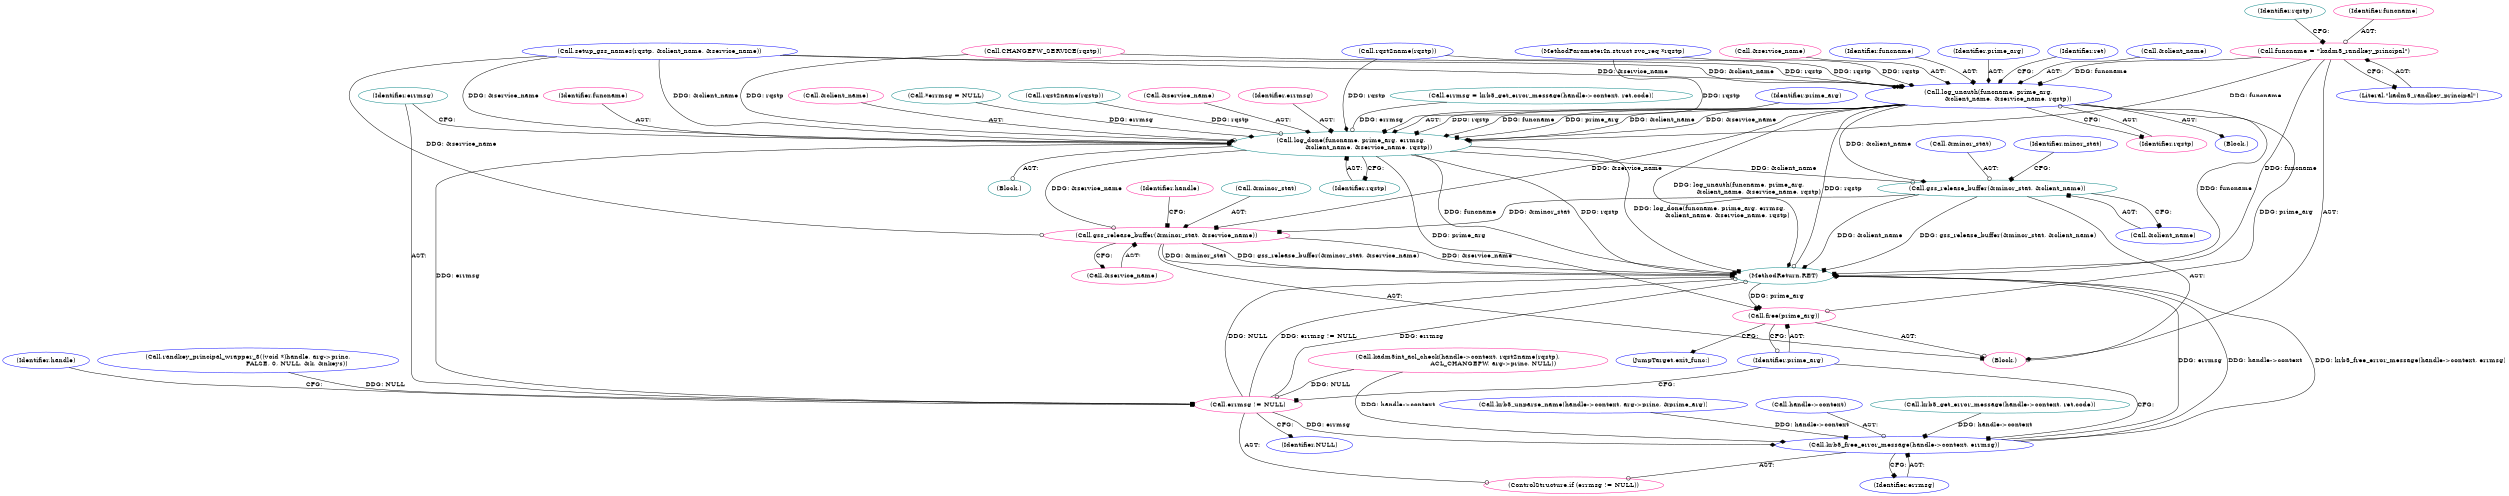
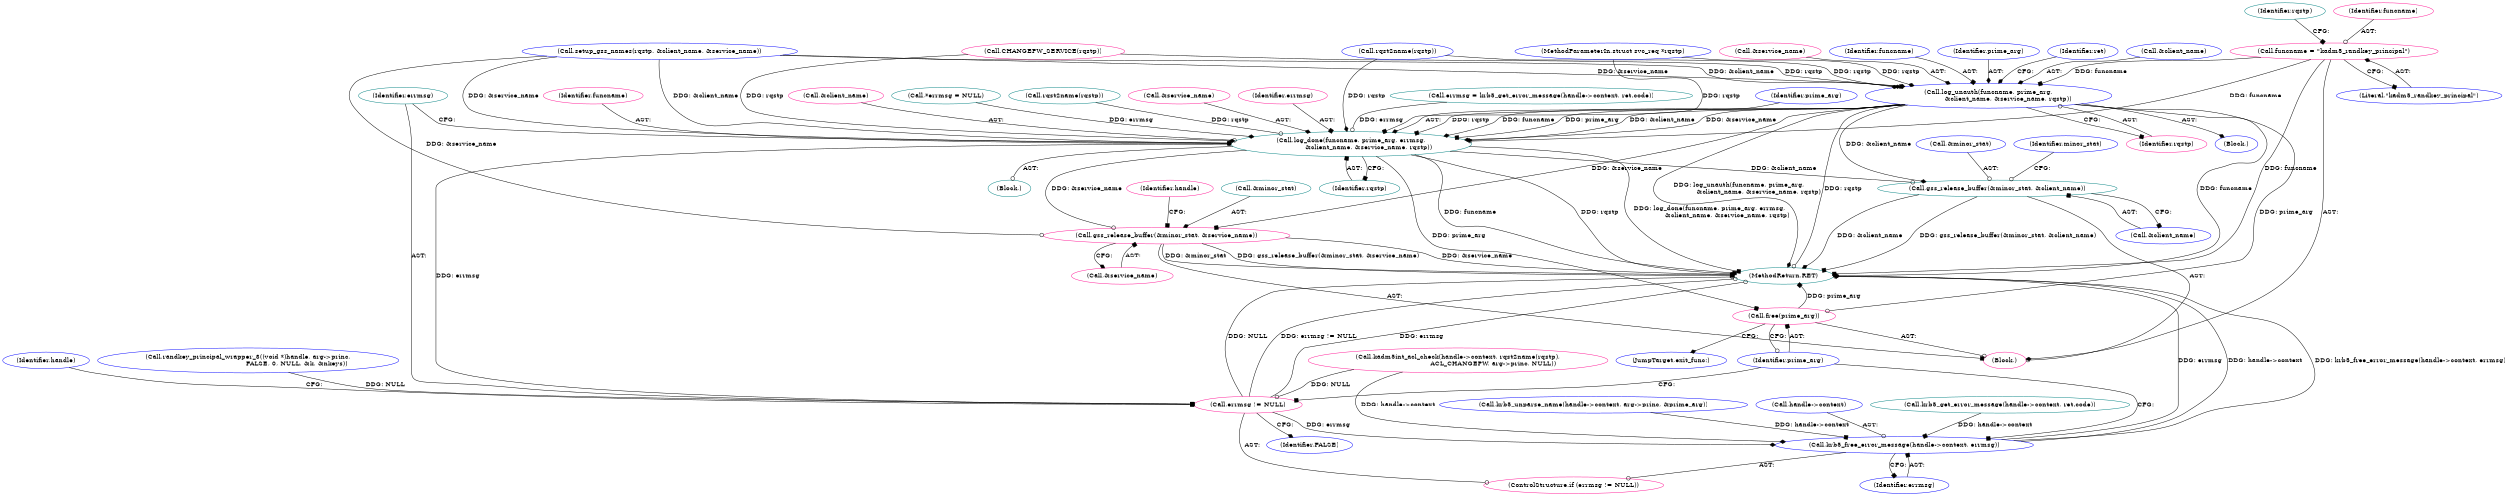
(2033, 165) -> (2033, 165)
(1595, 199) -> none
(1749, 293) -> (1806, 298)
(1310, 445) -> (1310, 445)
